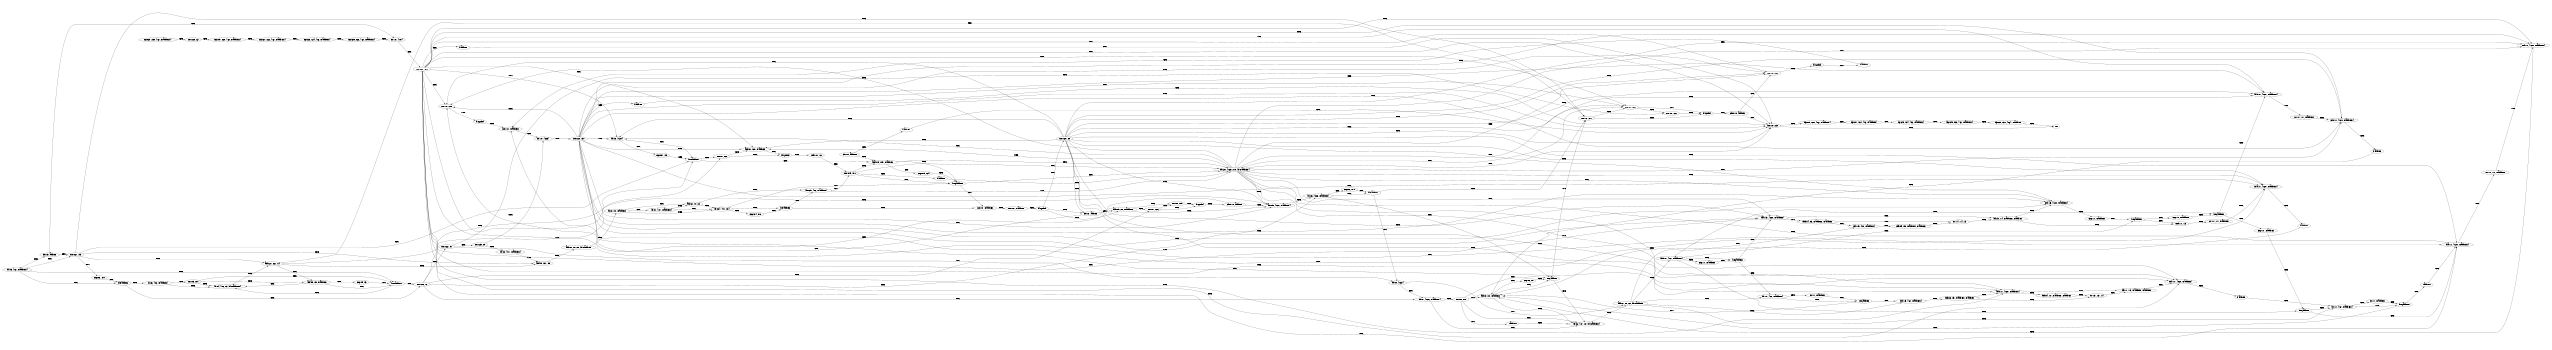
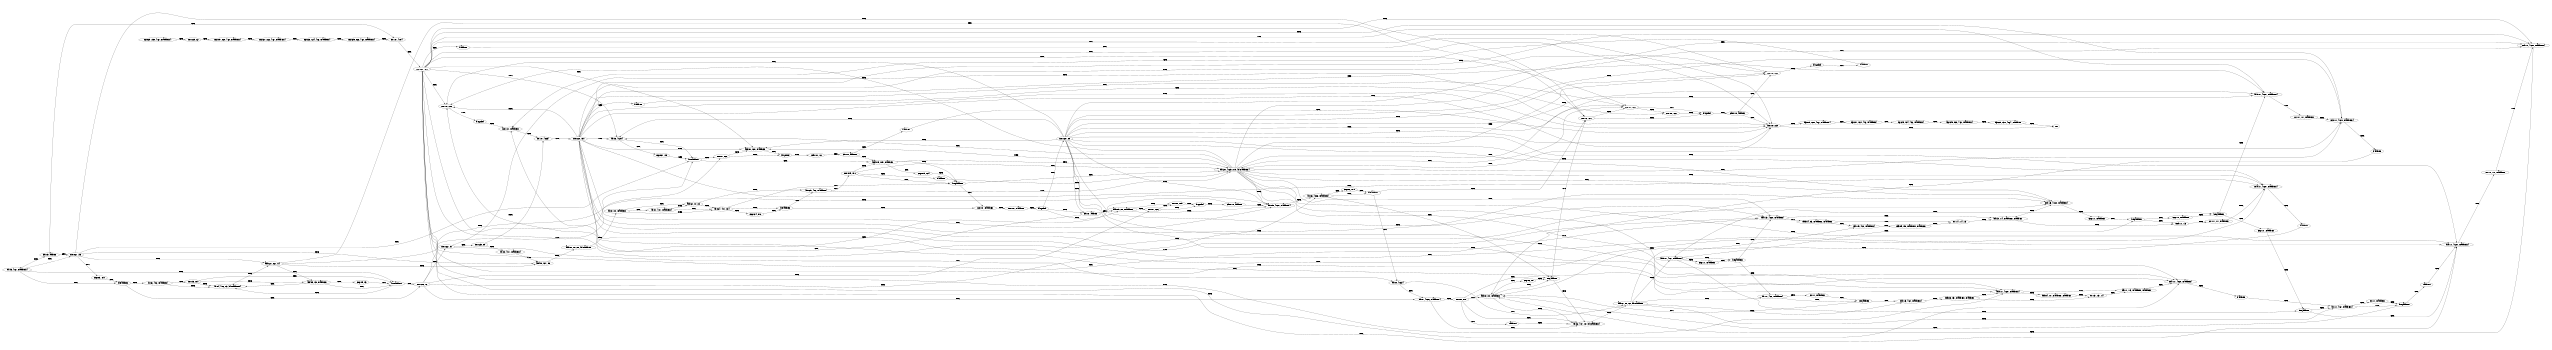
(832, 164) -> (831, 155)
